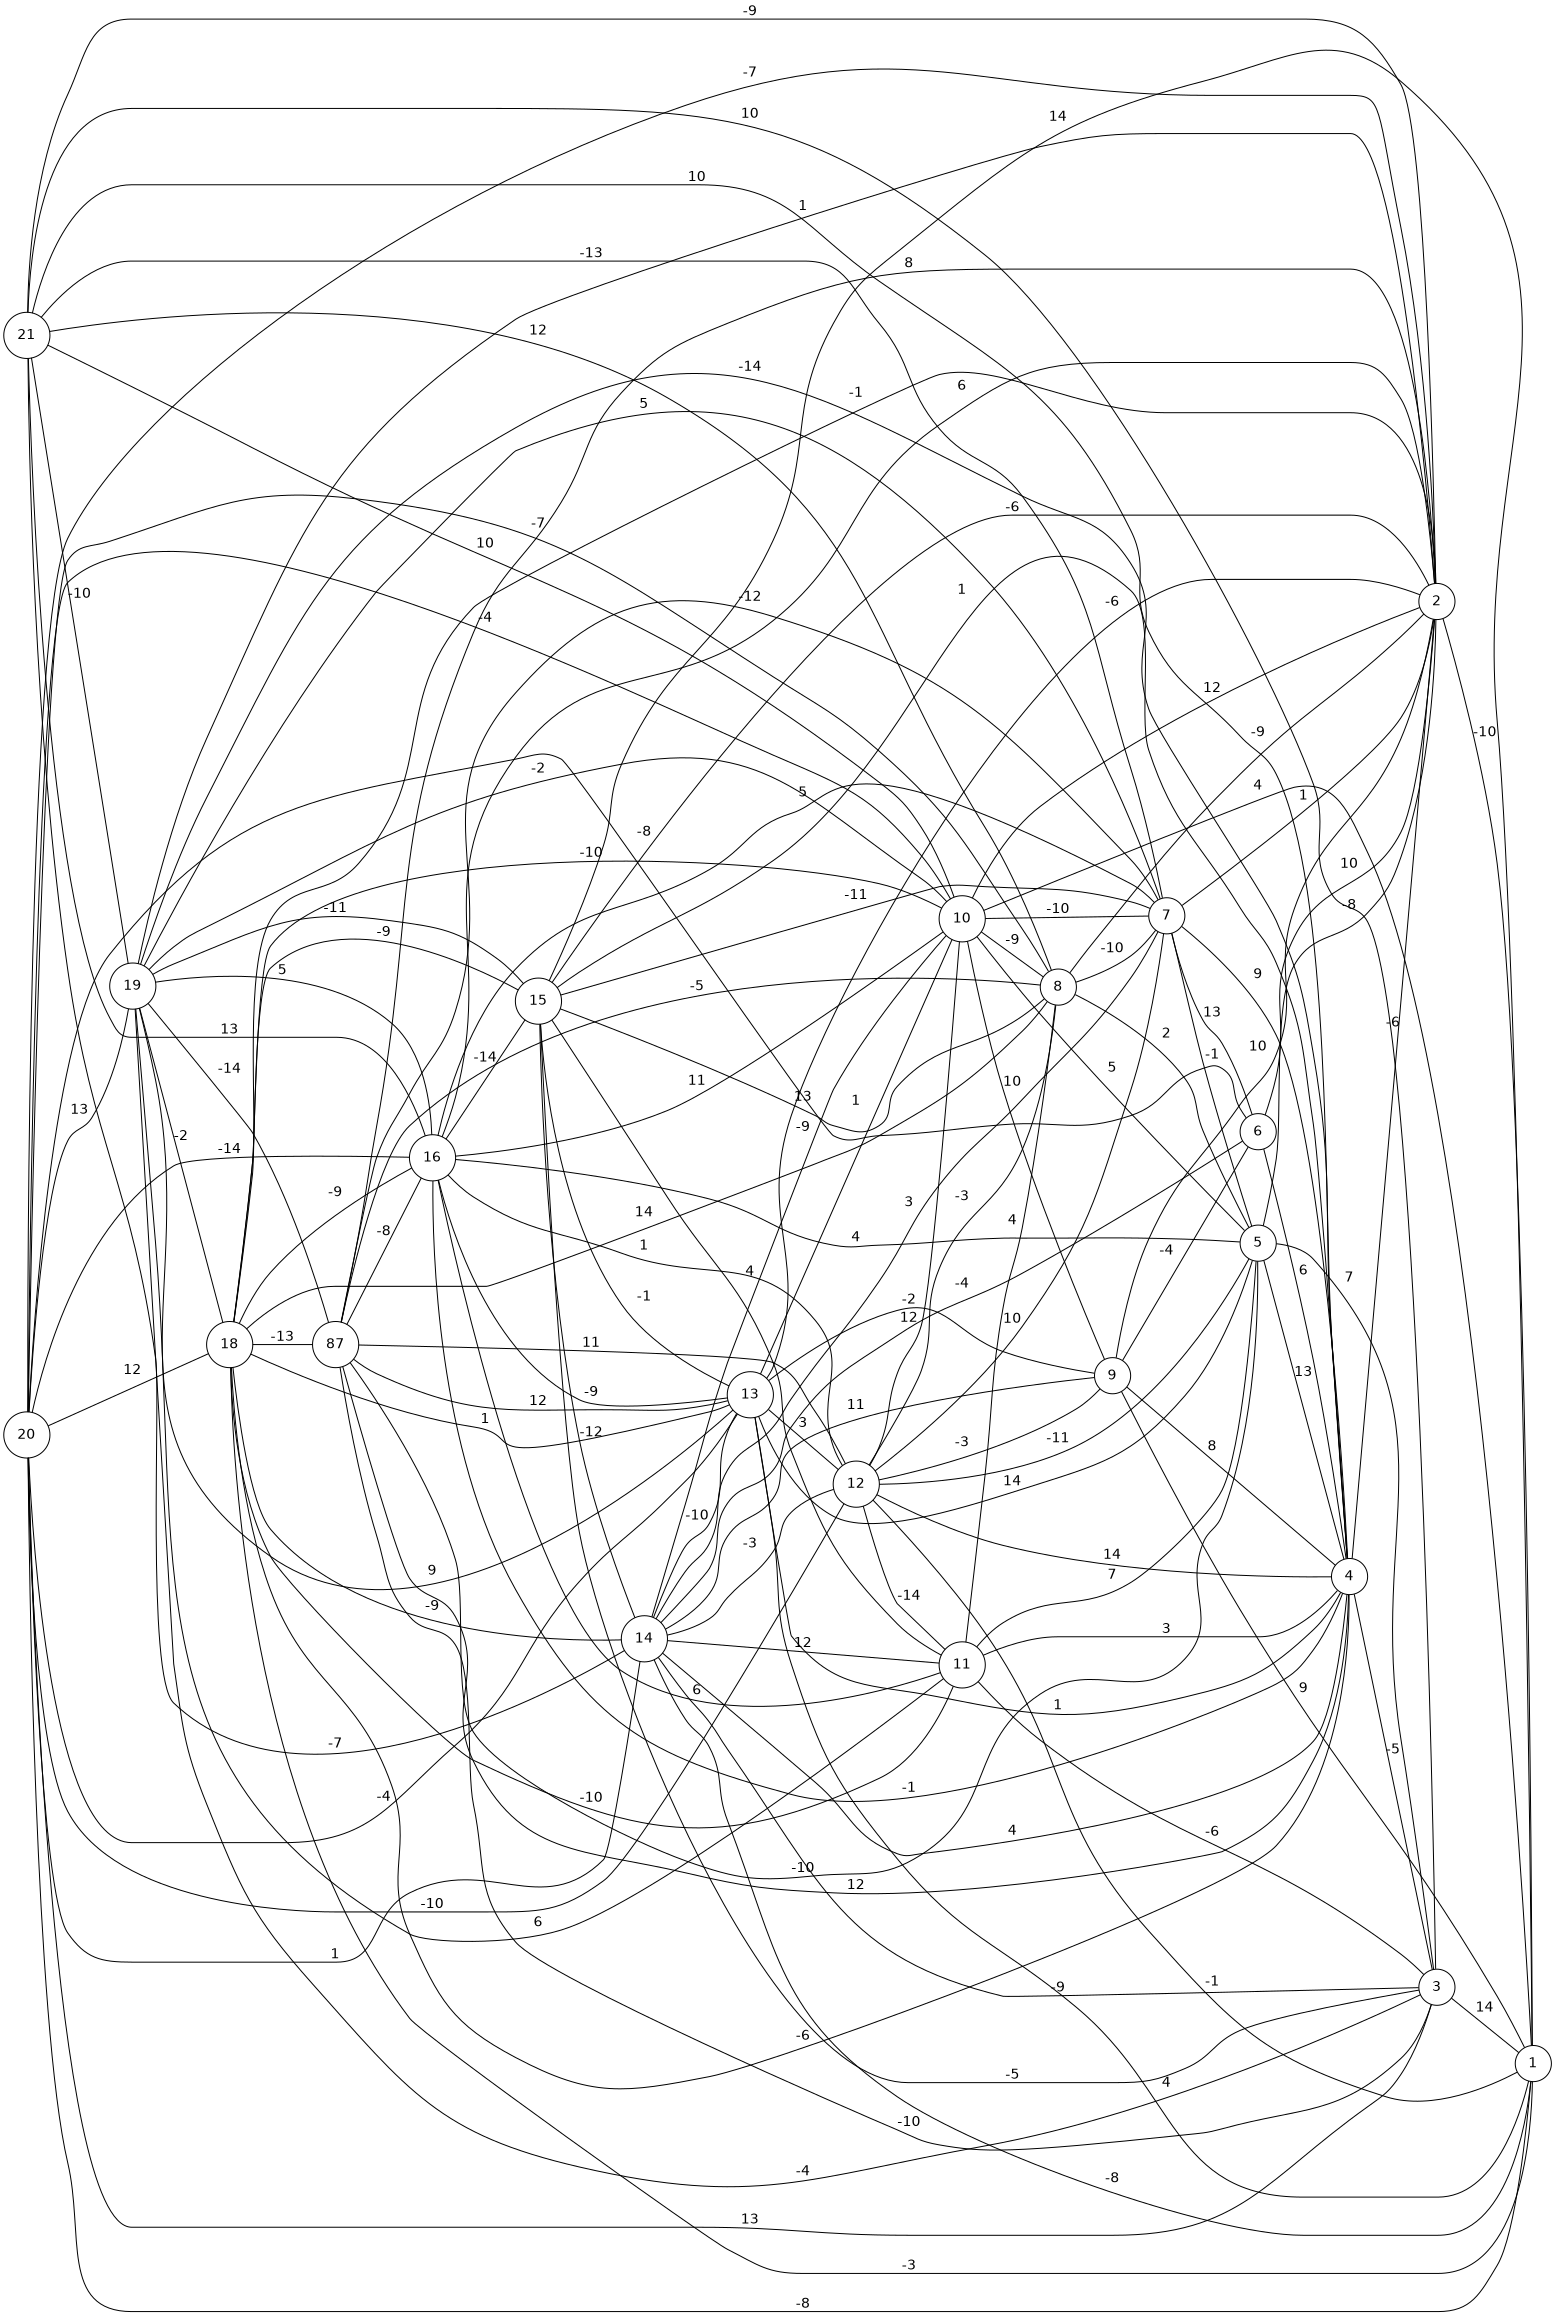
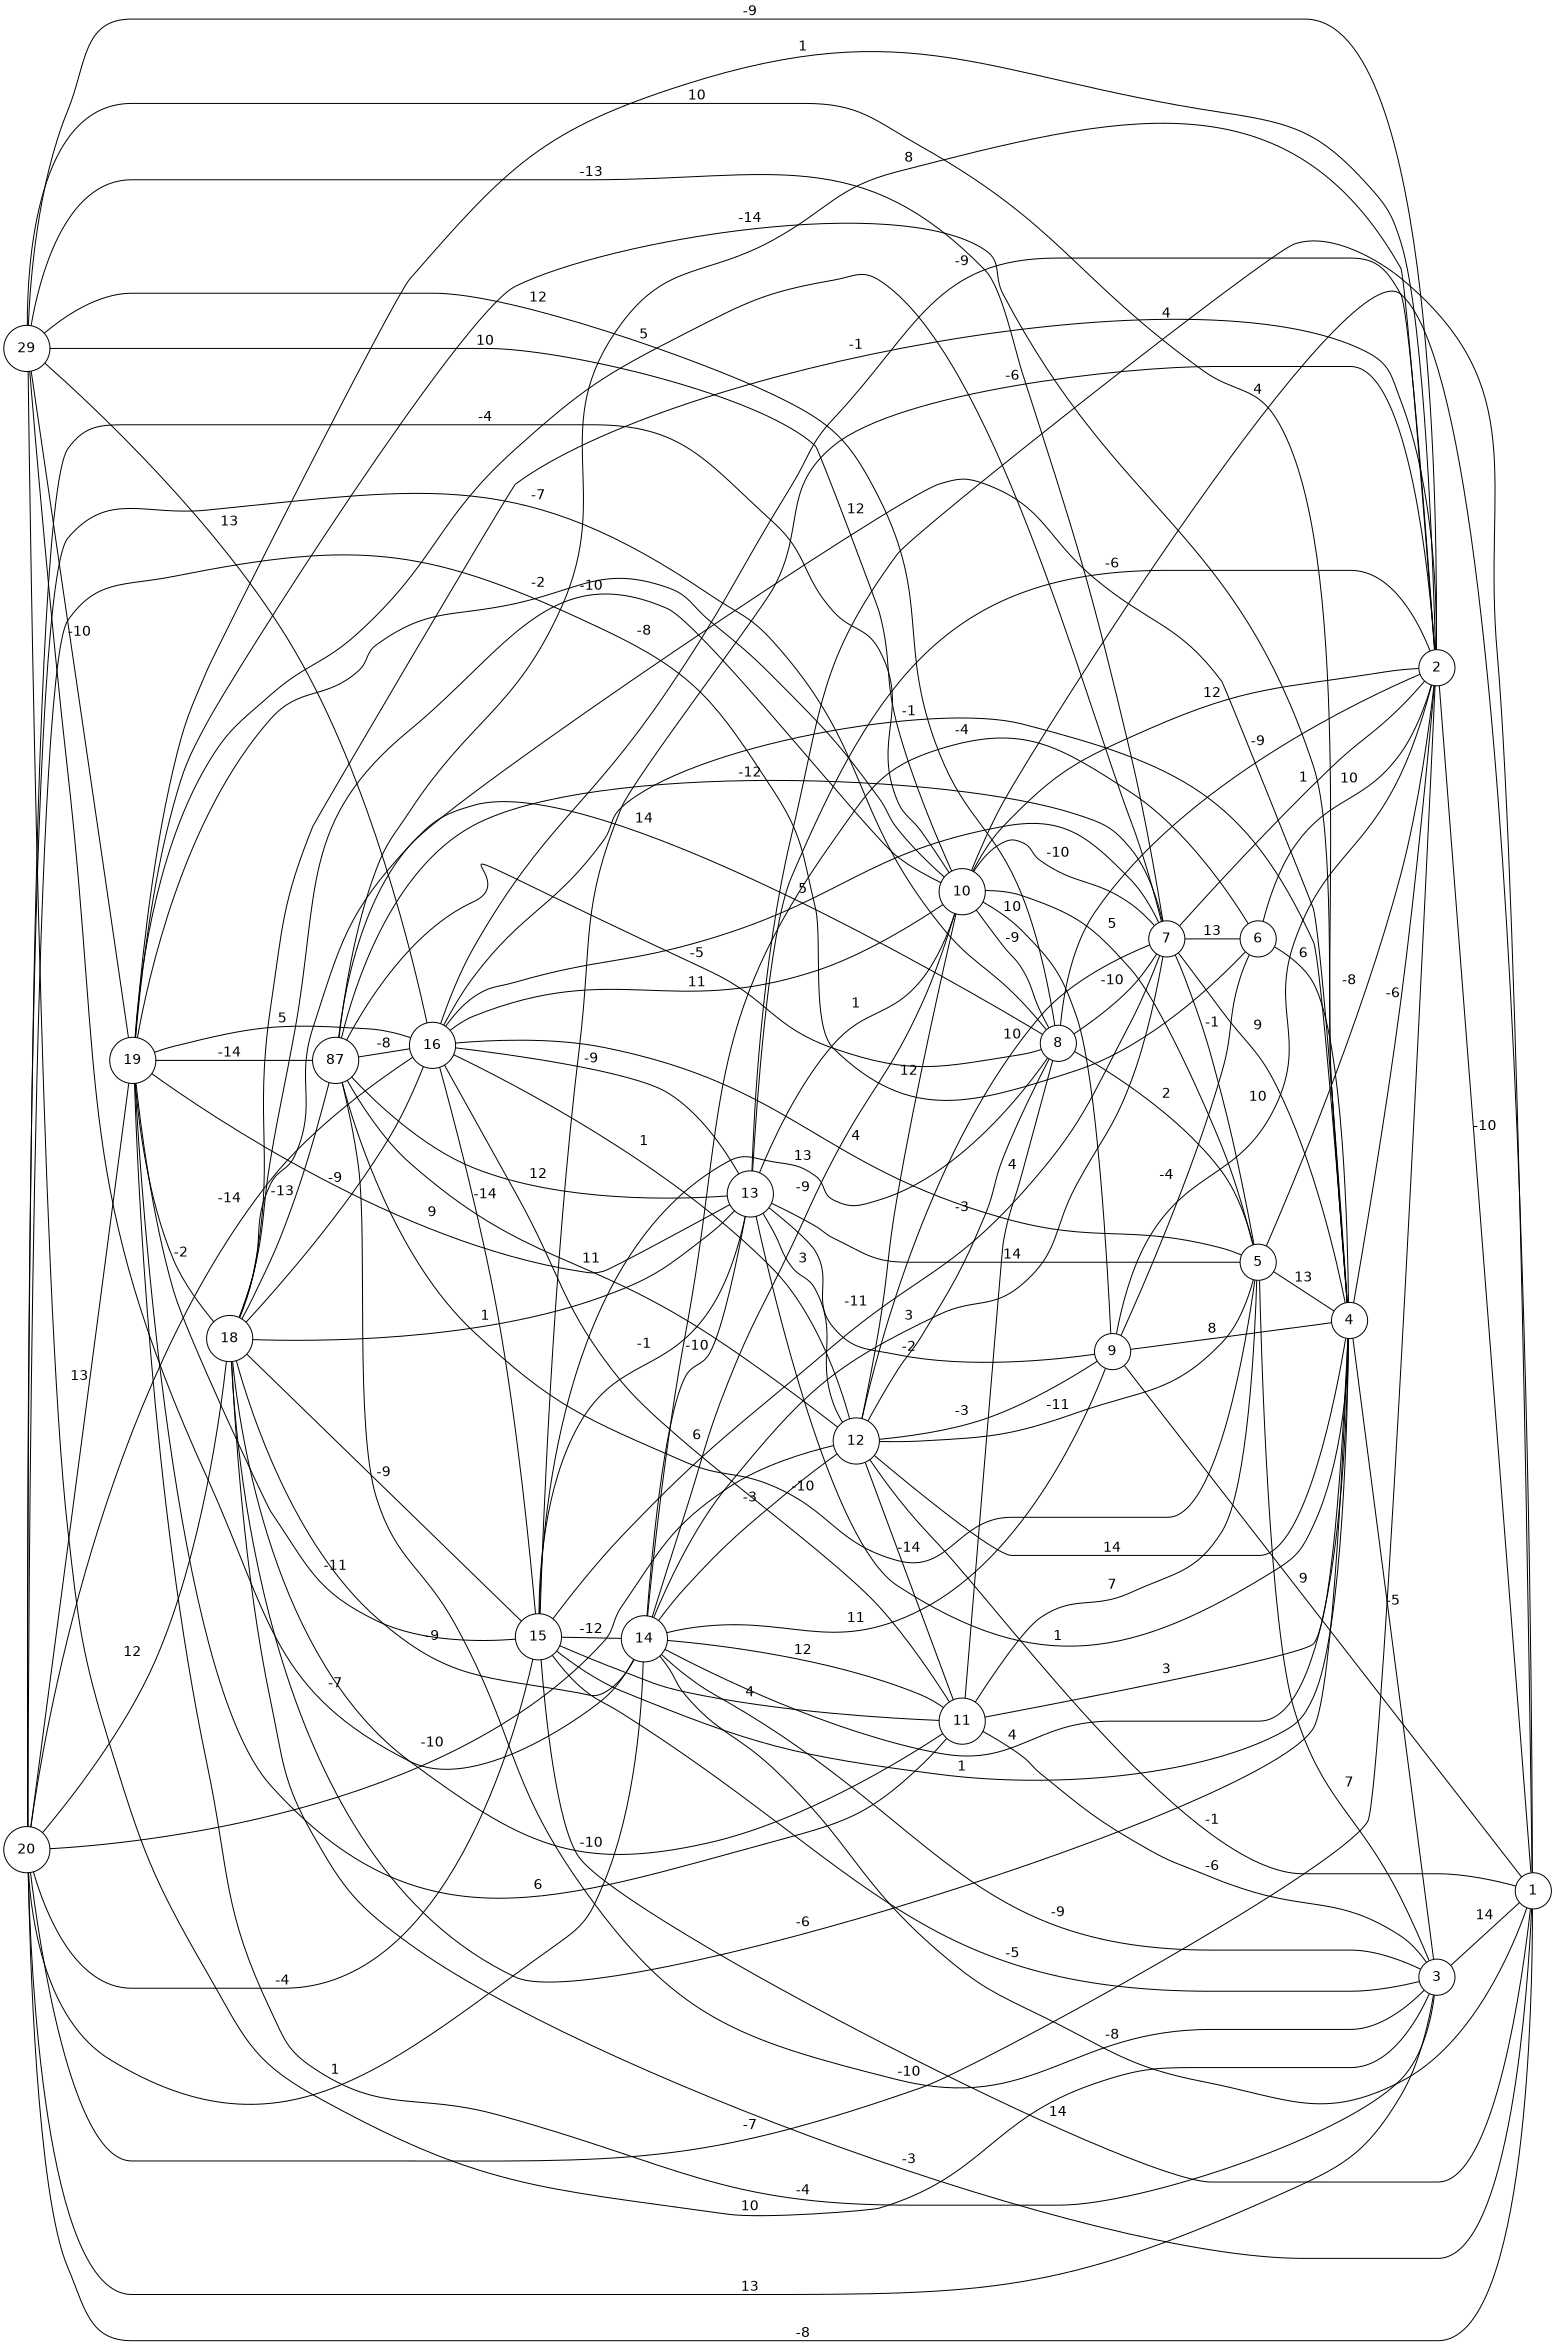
(27, 335) -> (27, 348)
(962, 386) -> (962, 262)
(321, 1839) -> (345, 1974)
